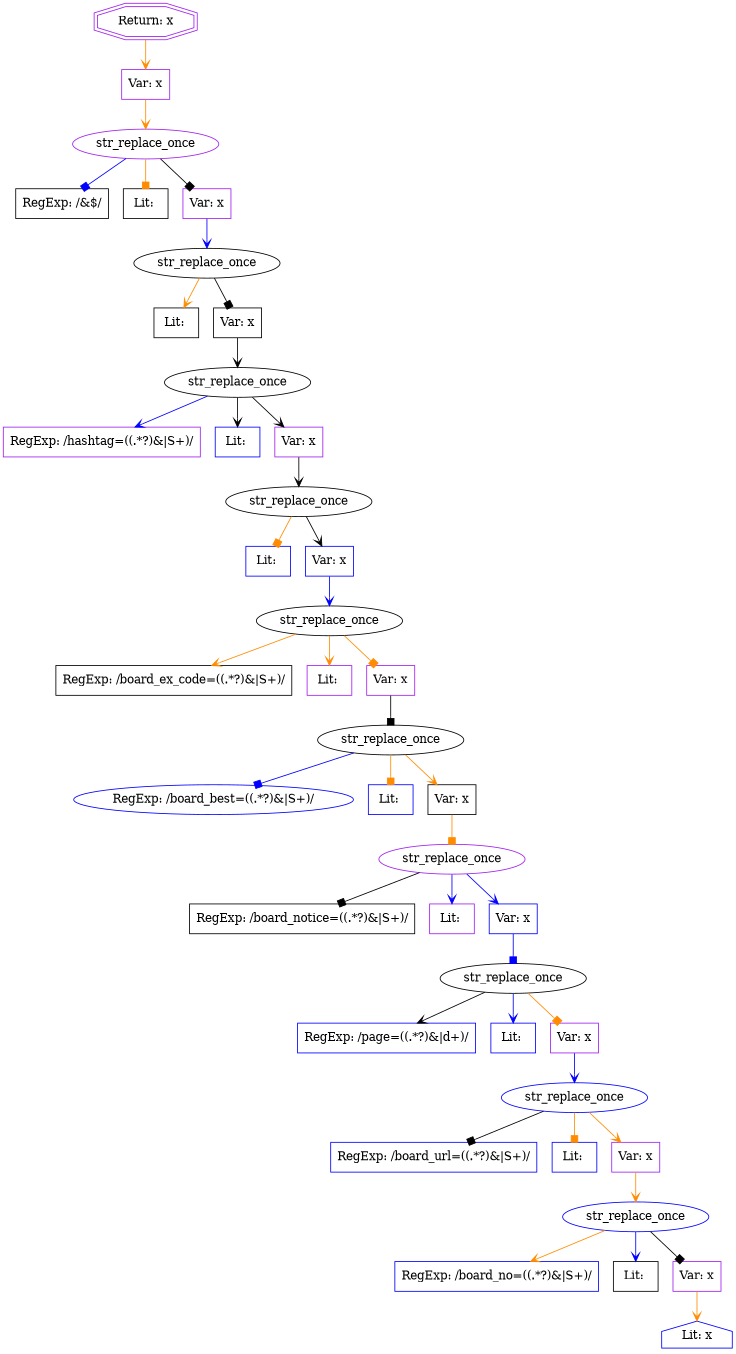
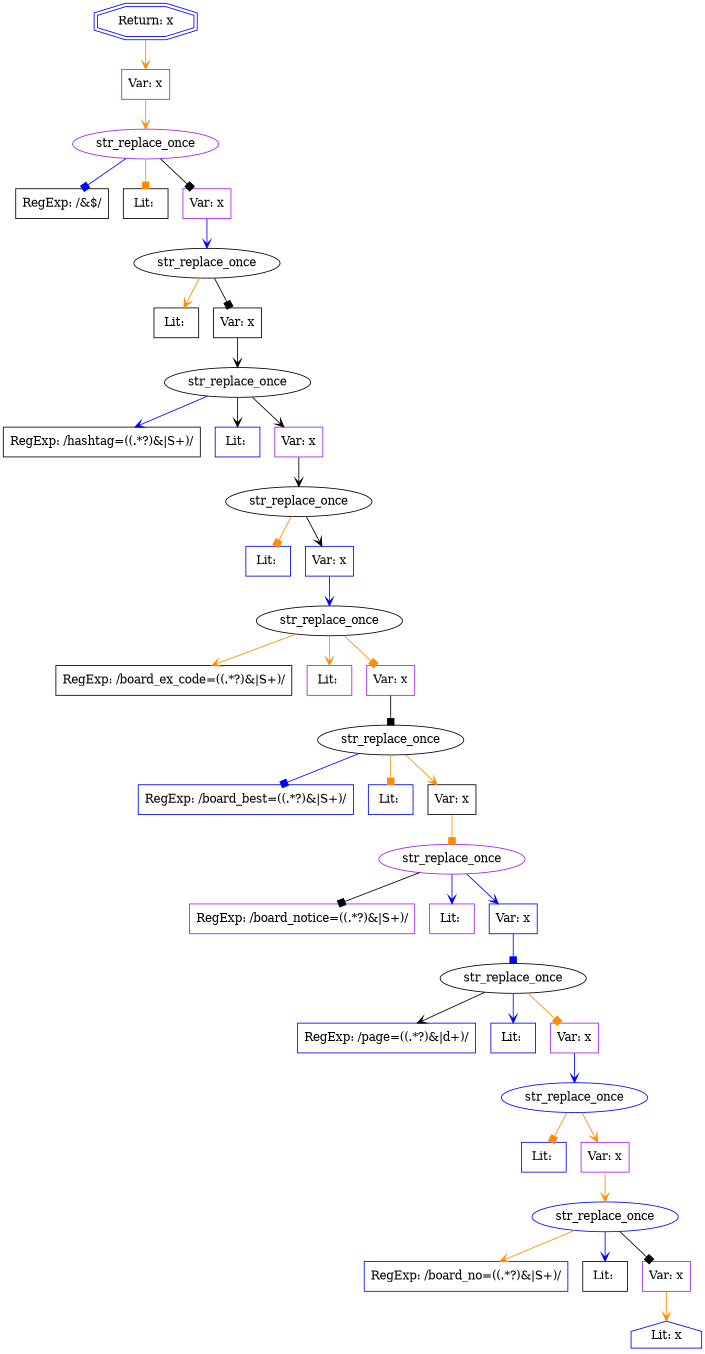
(146, 22) -> (146, 22)
(102, 442) -> (102, 442)
(214, 800) -> (246, 800)
(302, 919) -> (302, 919)
(434, 1157) -> none
